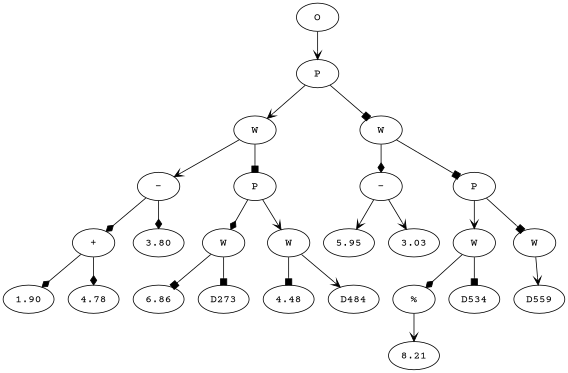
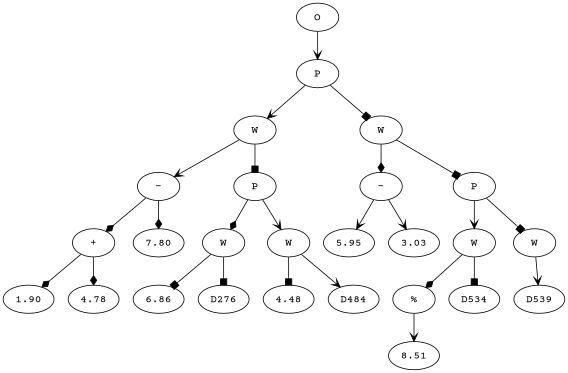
(159, 243) -> (159, 243)
(224, 299) -> (224, 299)
(539, 299) -> (539, 299)
(414, 356) -> (414, 356)
